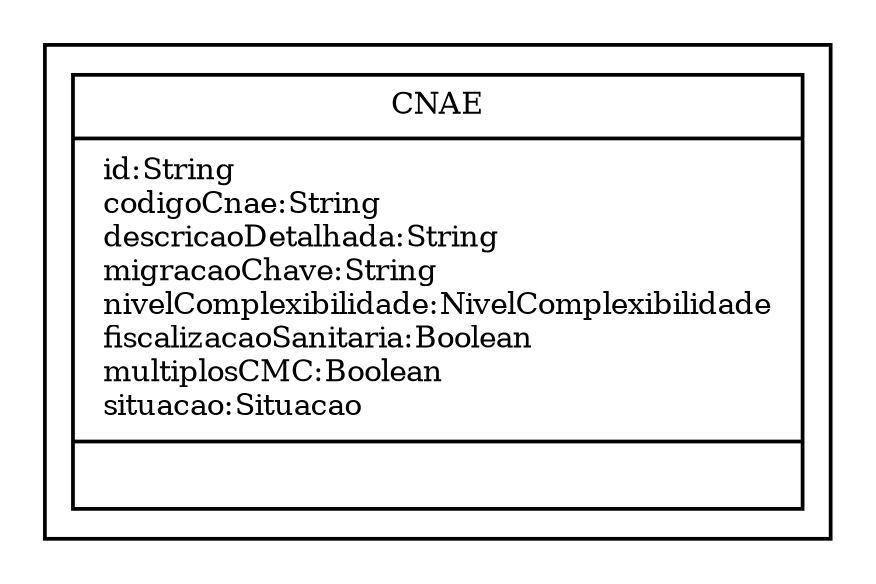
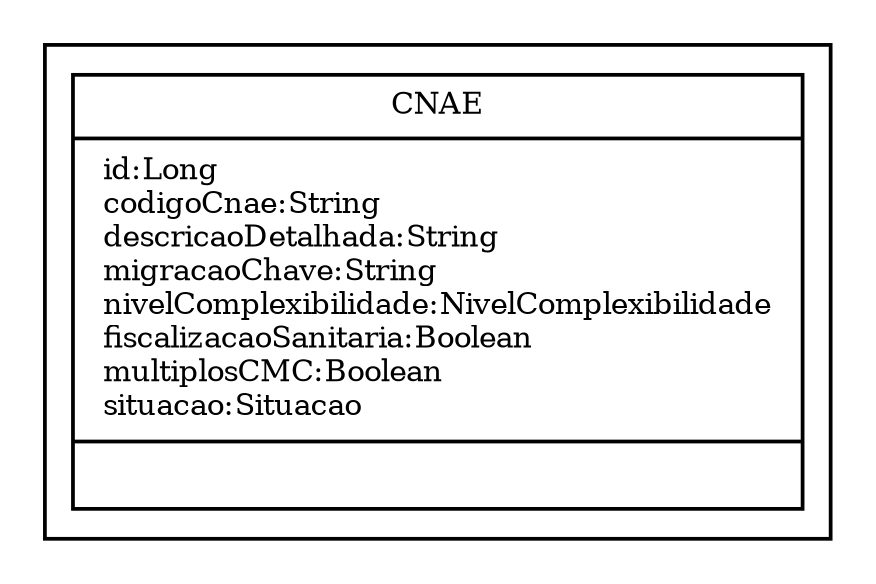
(170, 170) -> (161, 170)
